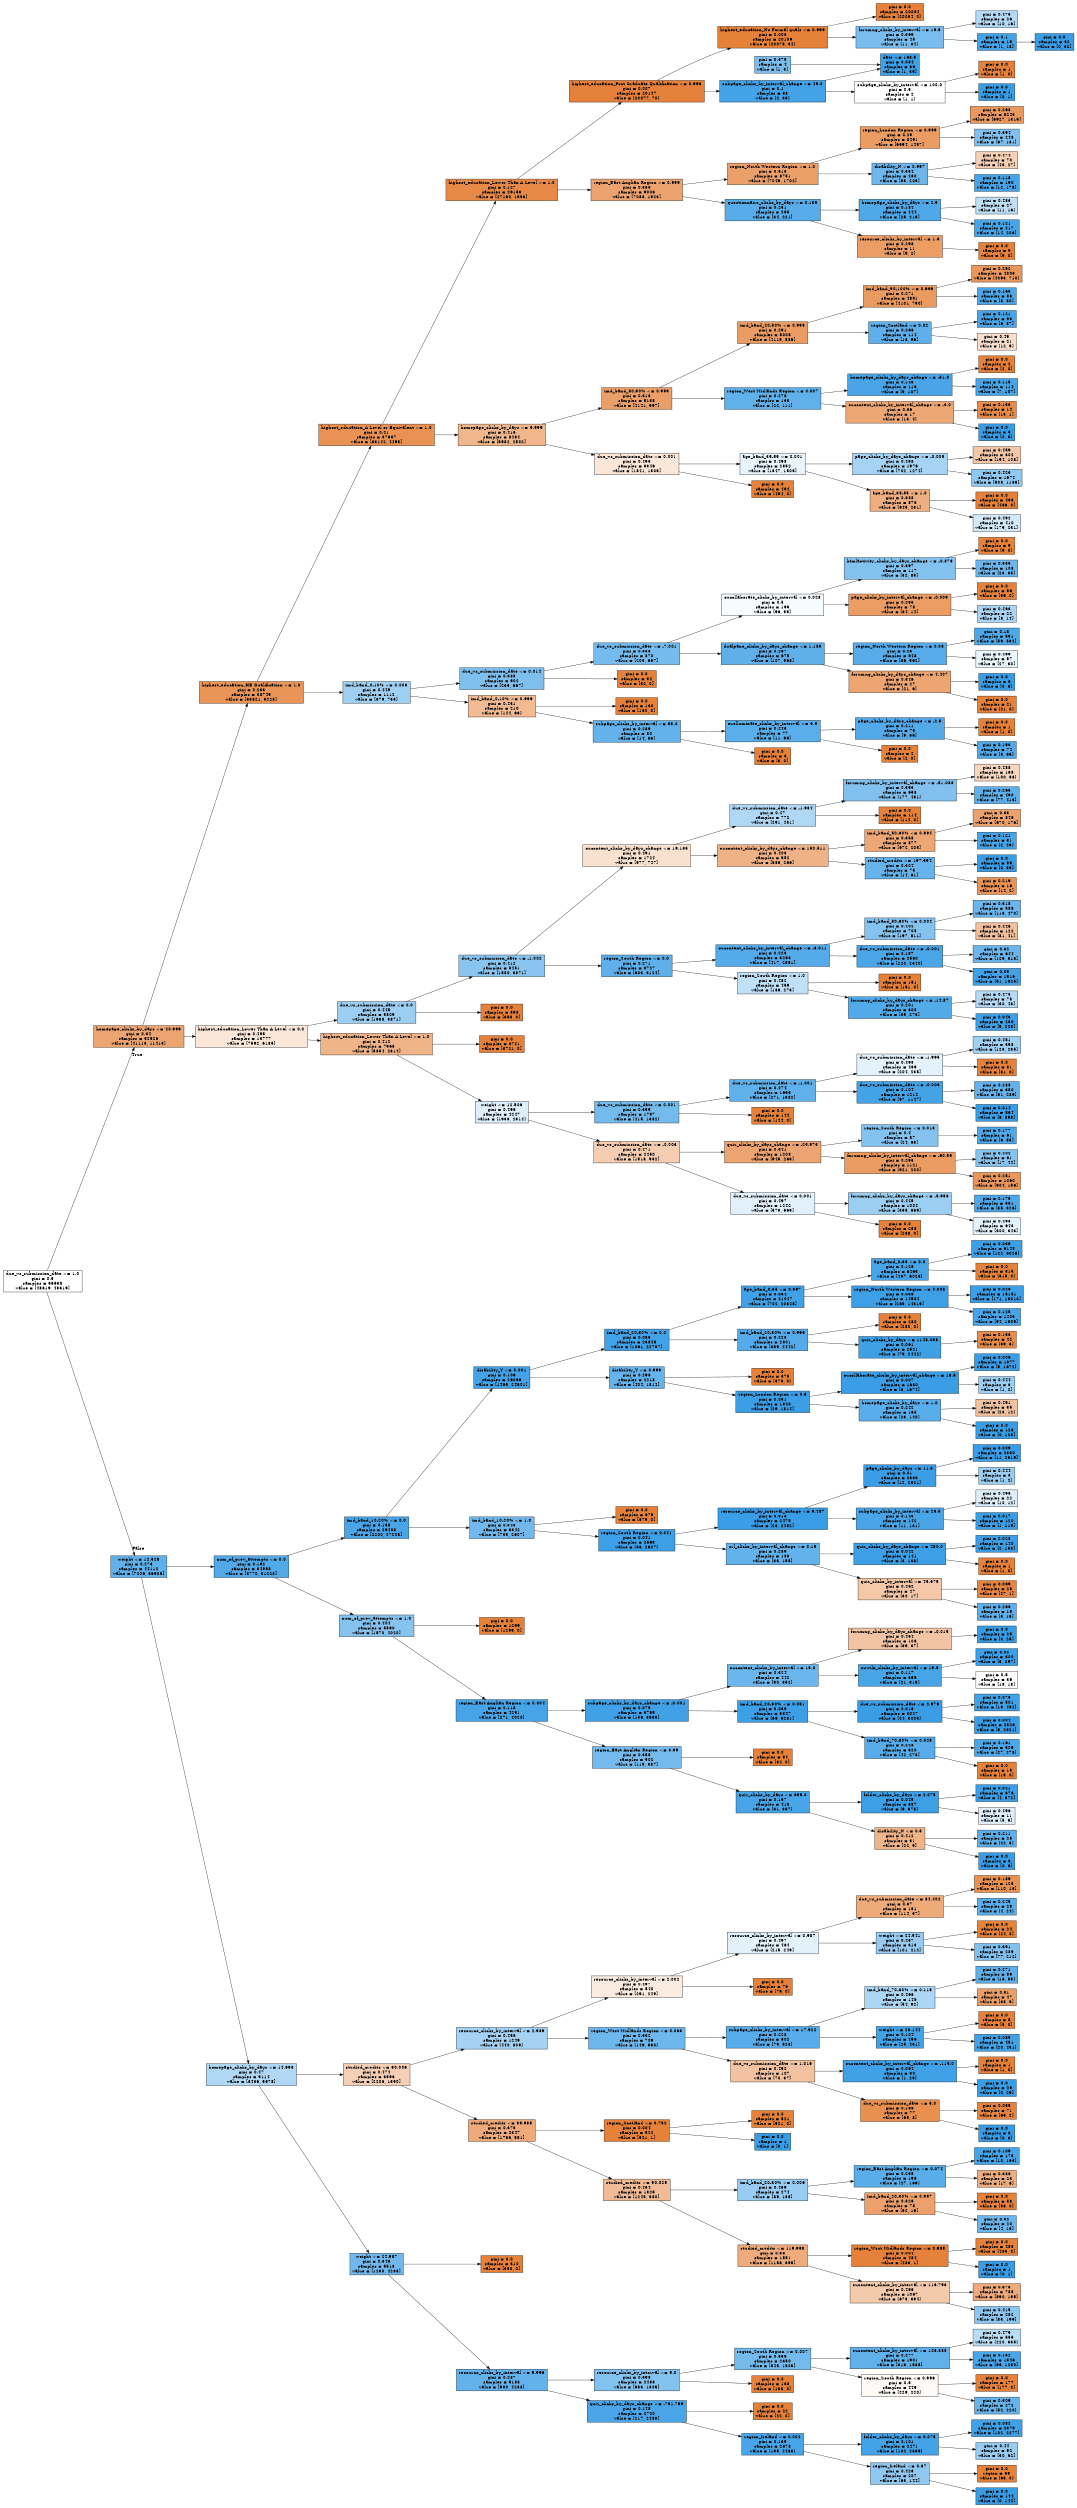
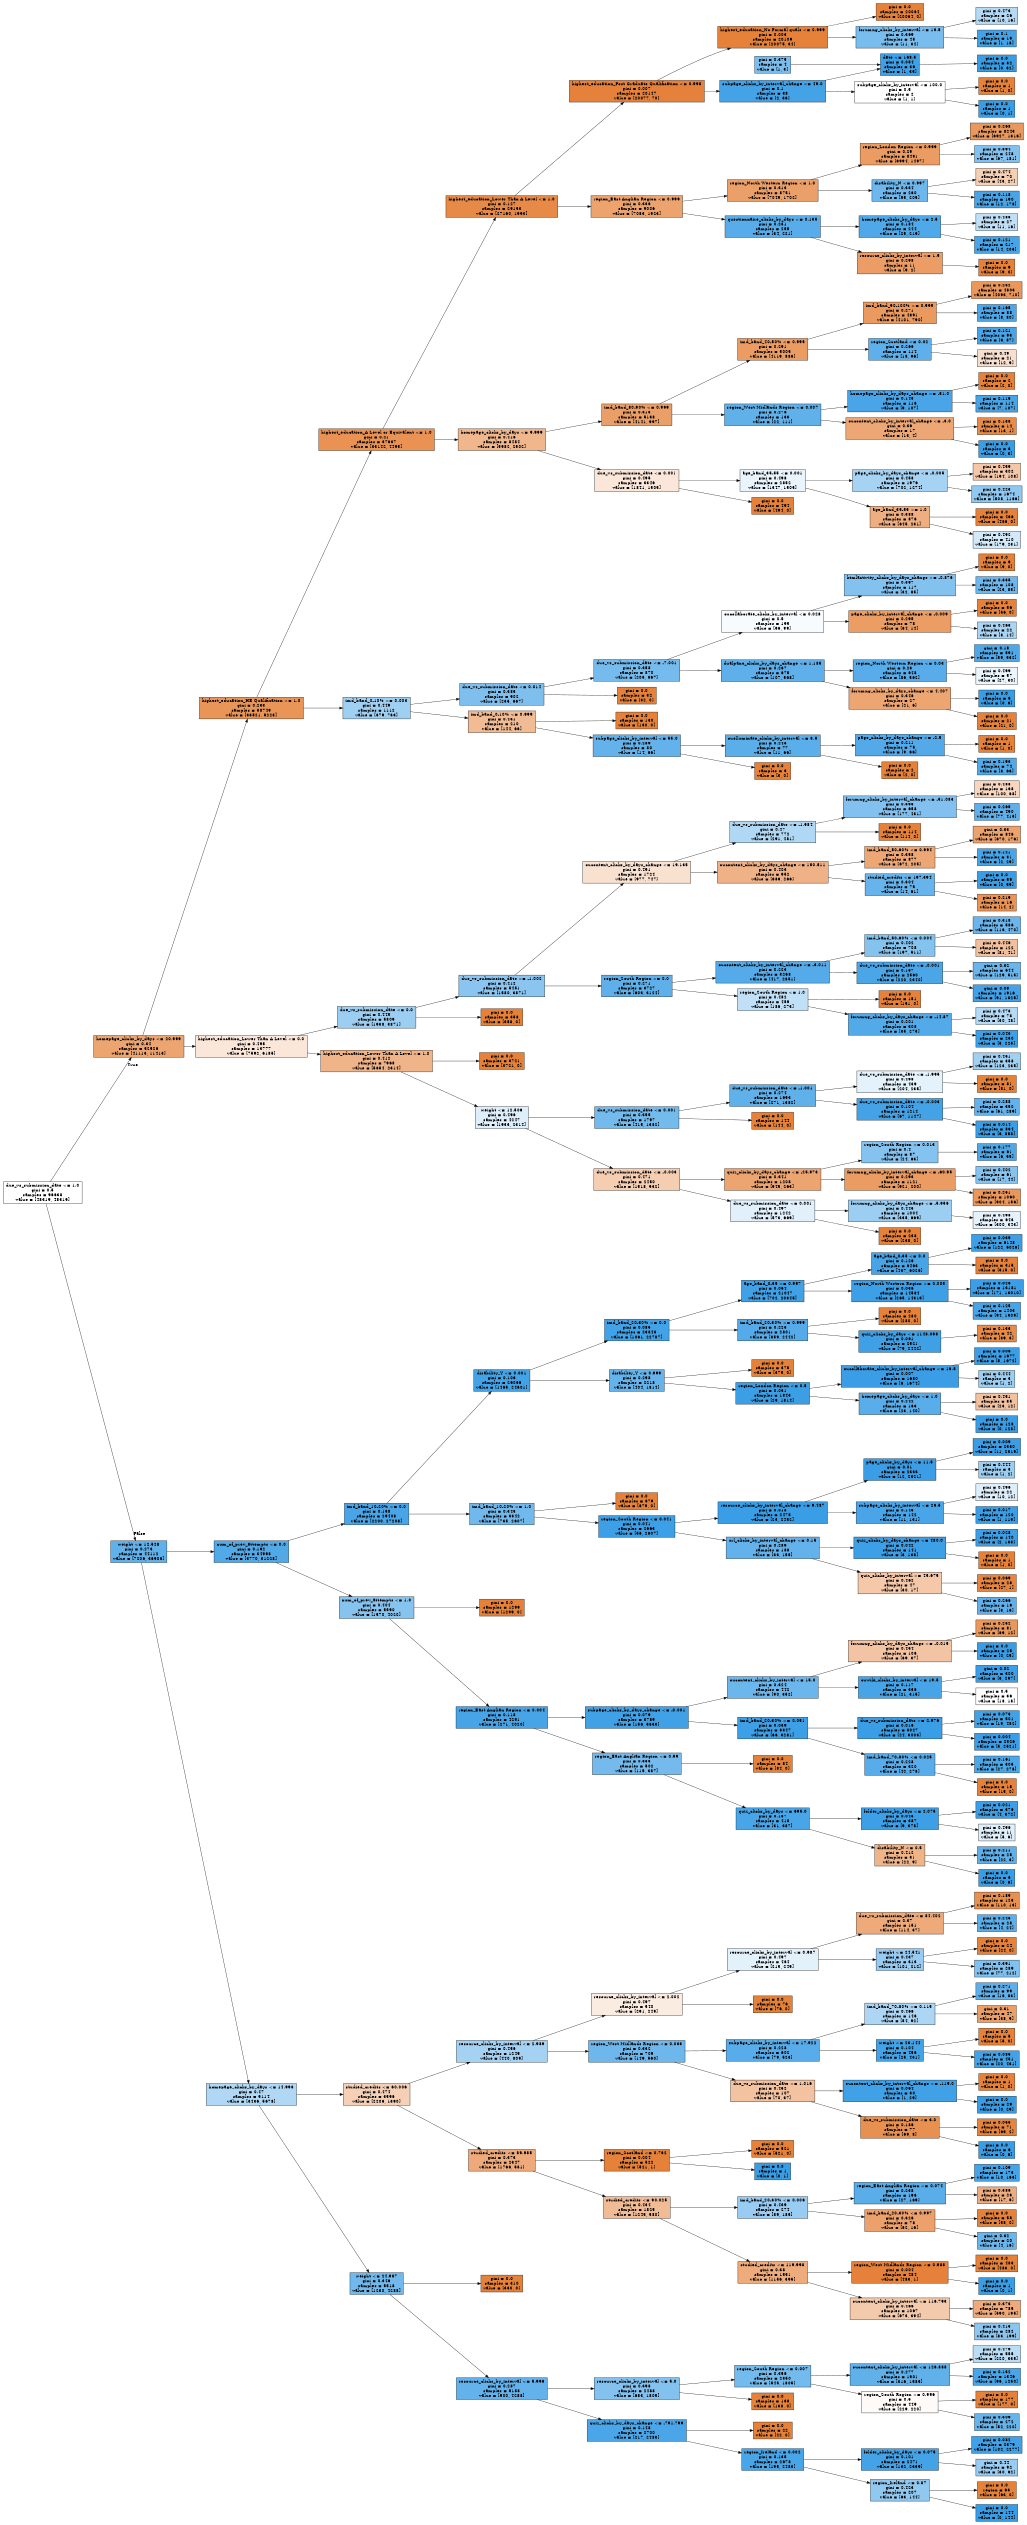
(1024, 42) -> (947, 64)
(997, 1204) -> none
none -> (997, 1628)
